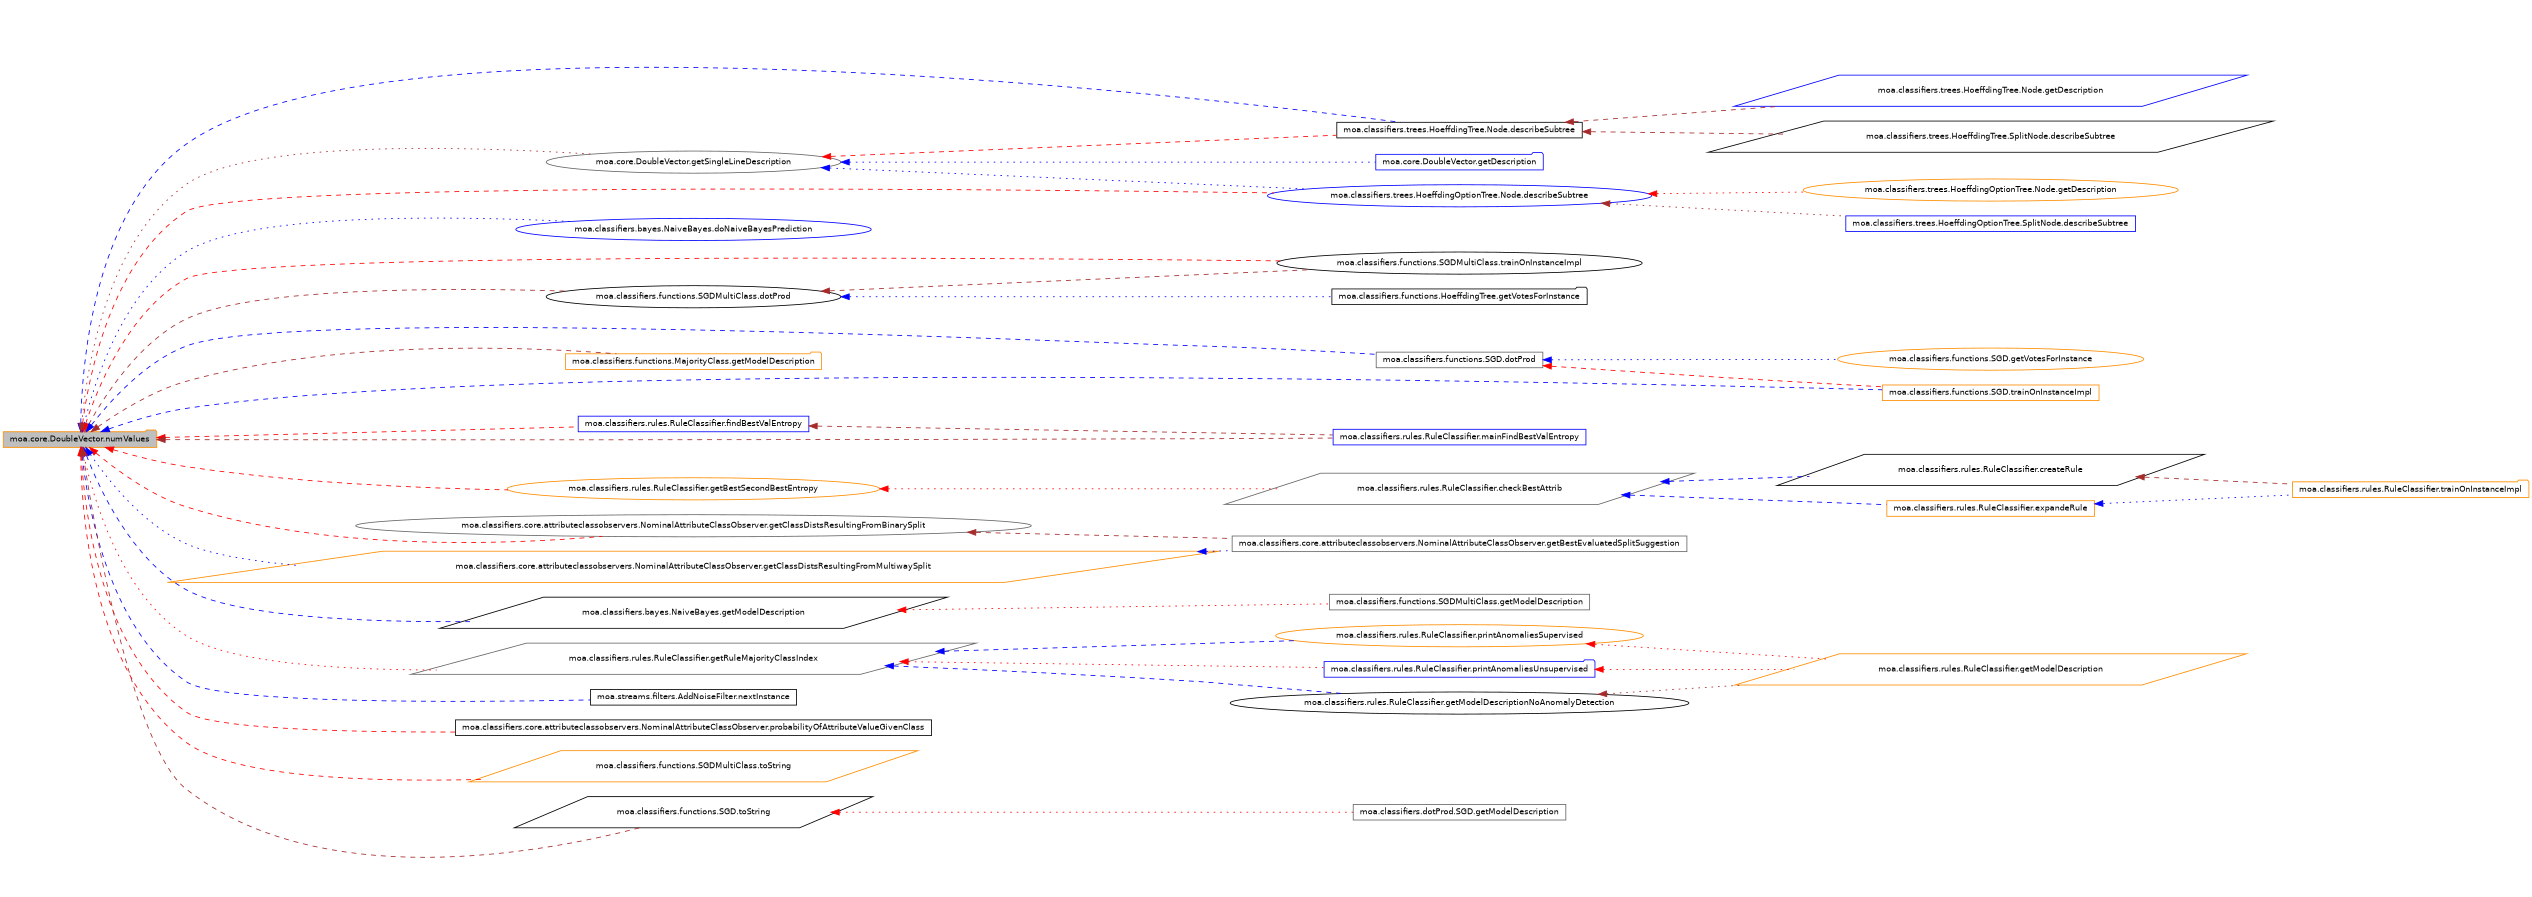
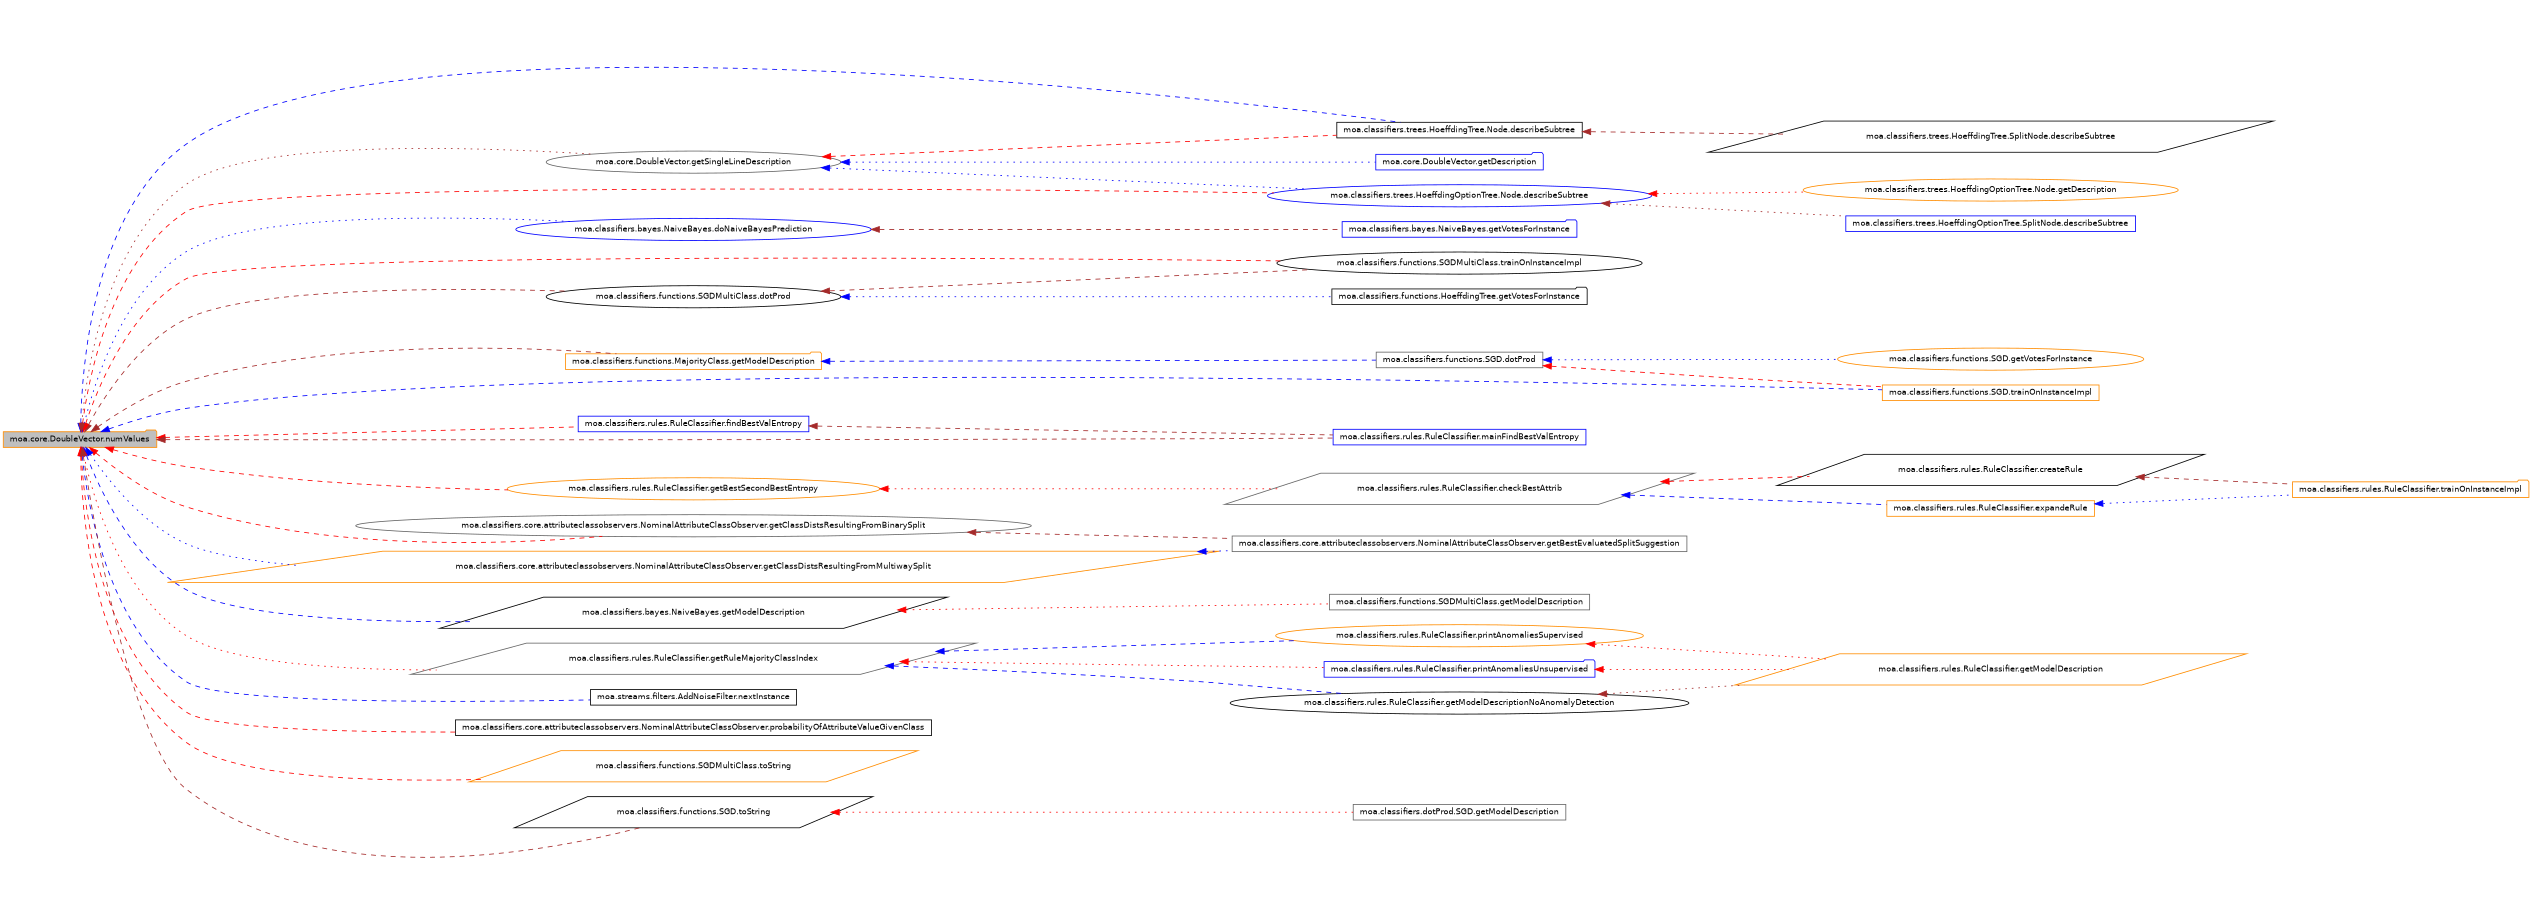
(1991, 91) -> none
none -> (1460, 229)
(718, 331) -> (1103, 361)
(1739, 479) -> (1739, 479)
